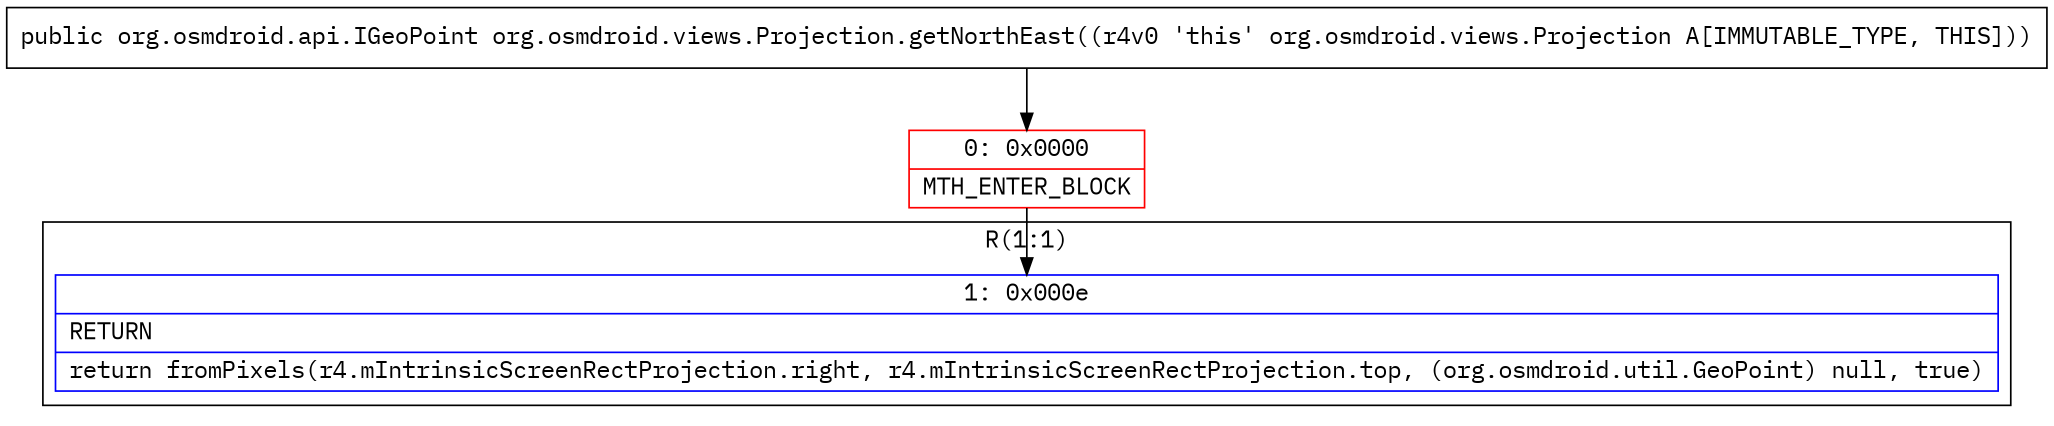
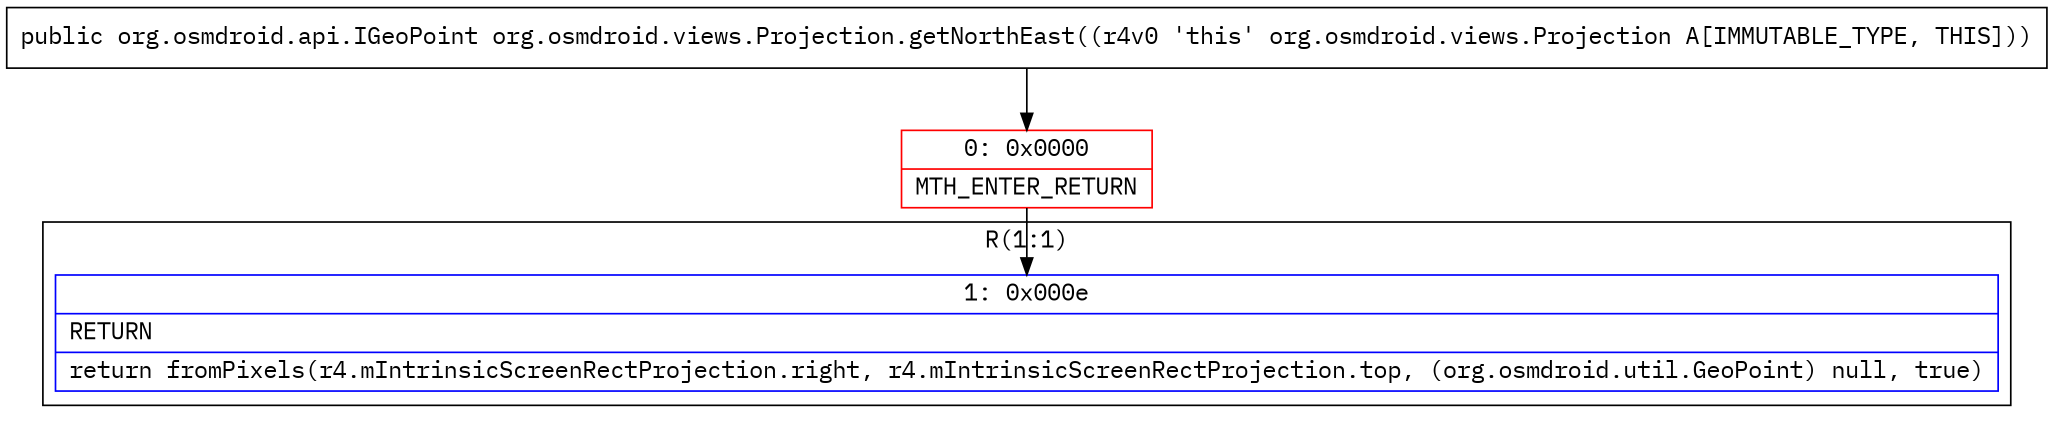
(1027, 188) -> (1027, 188)
